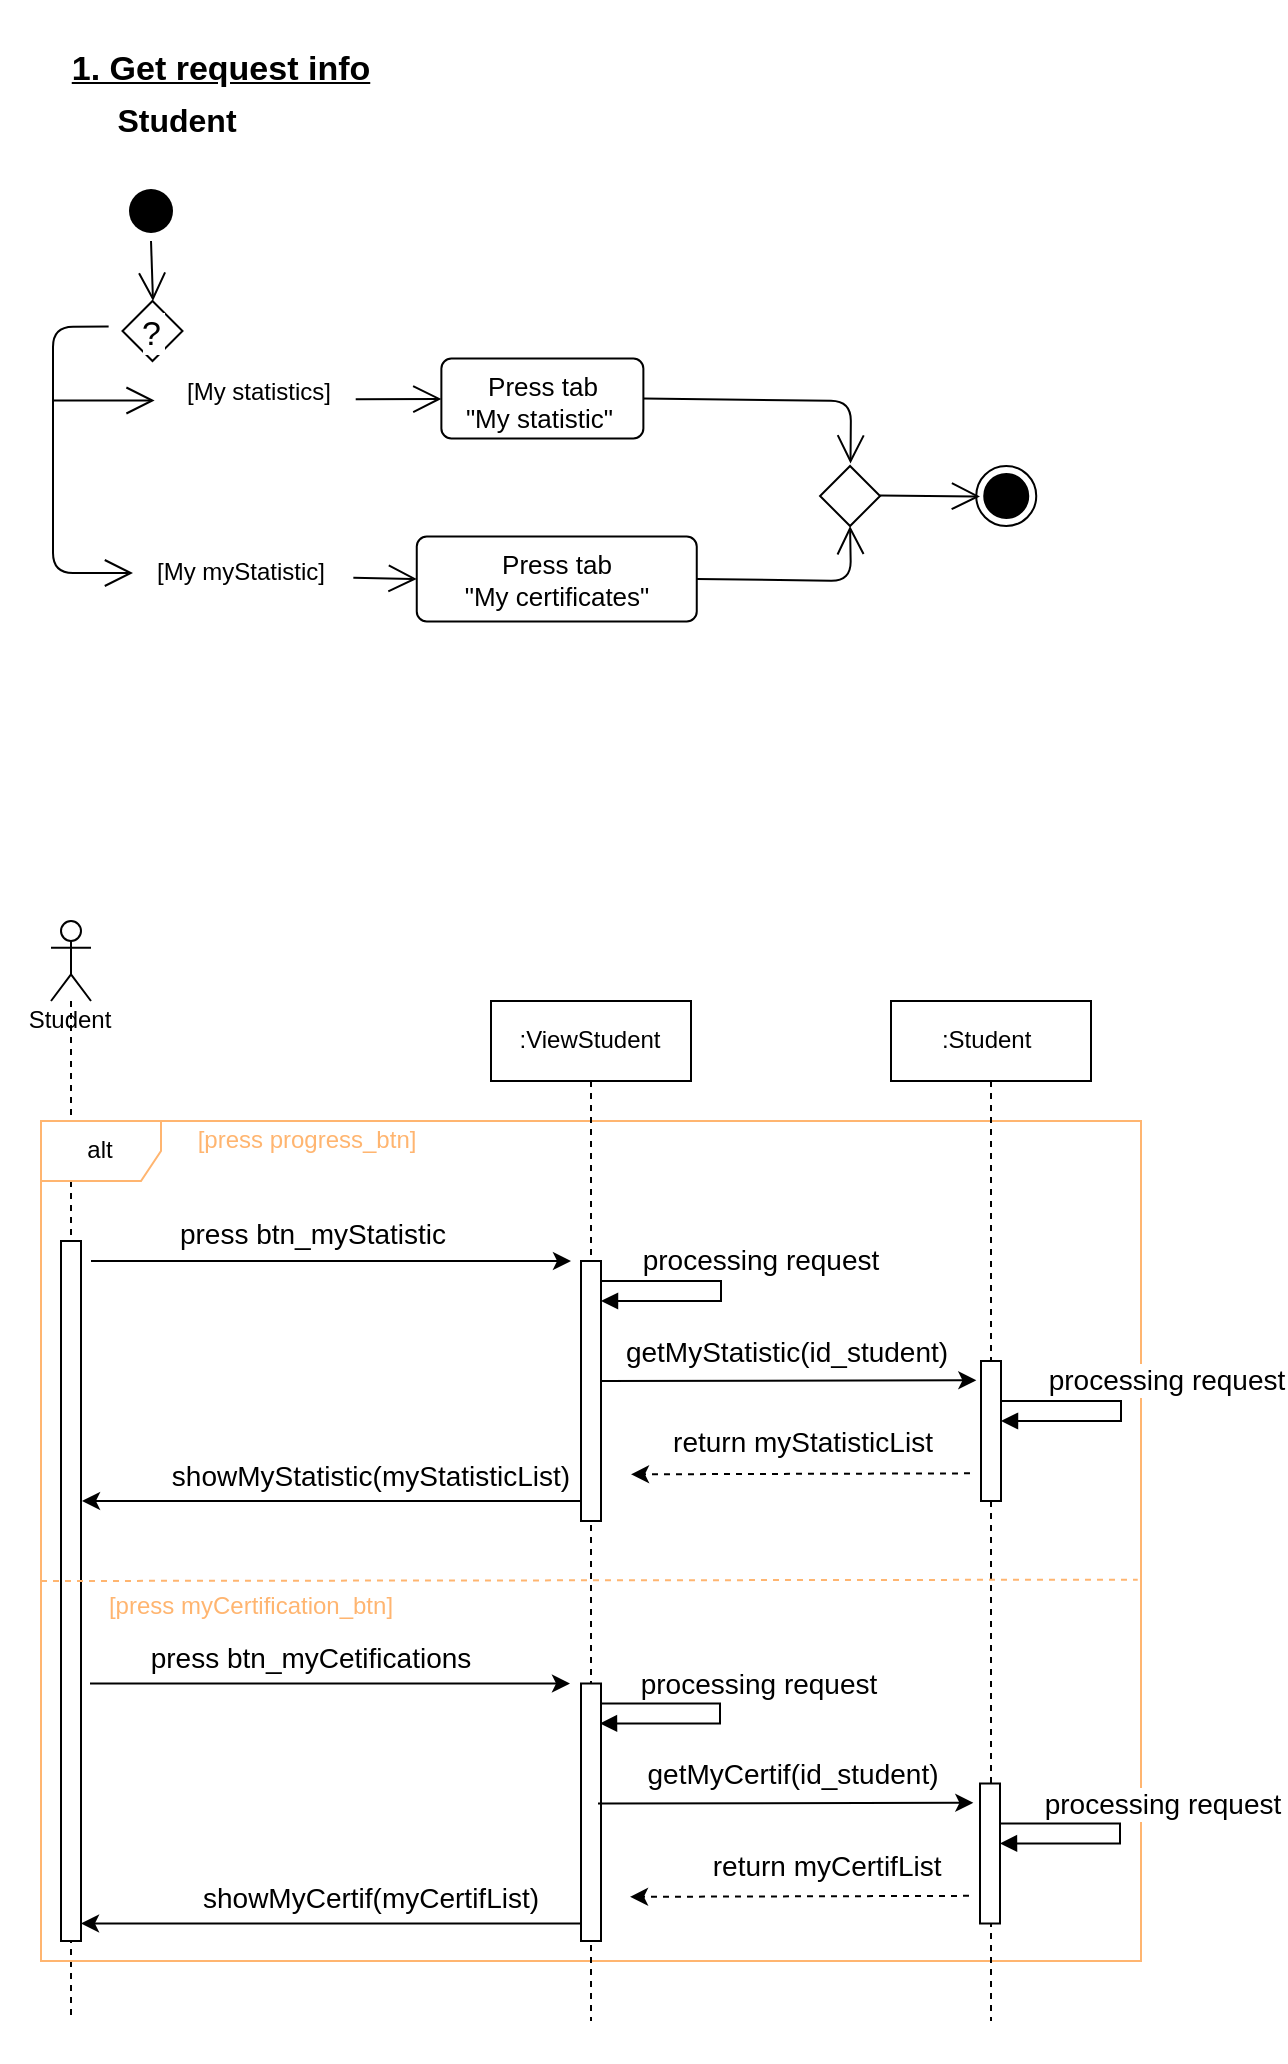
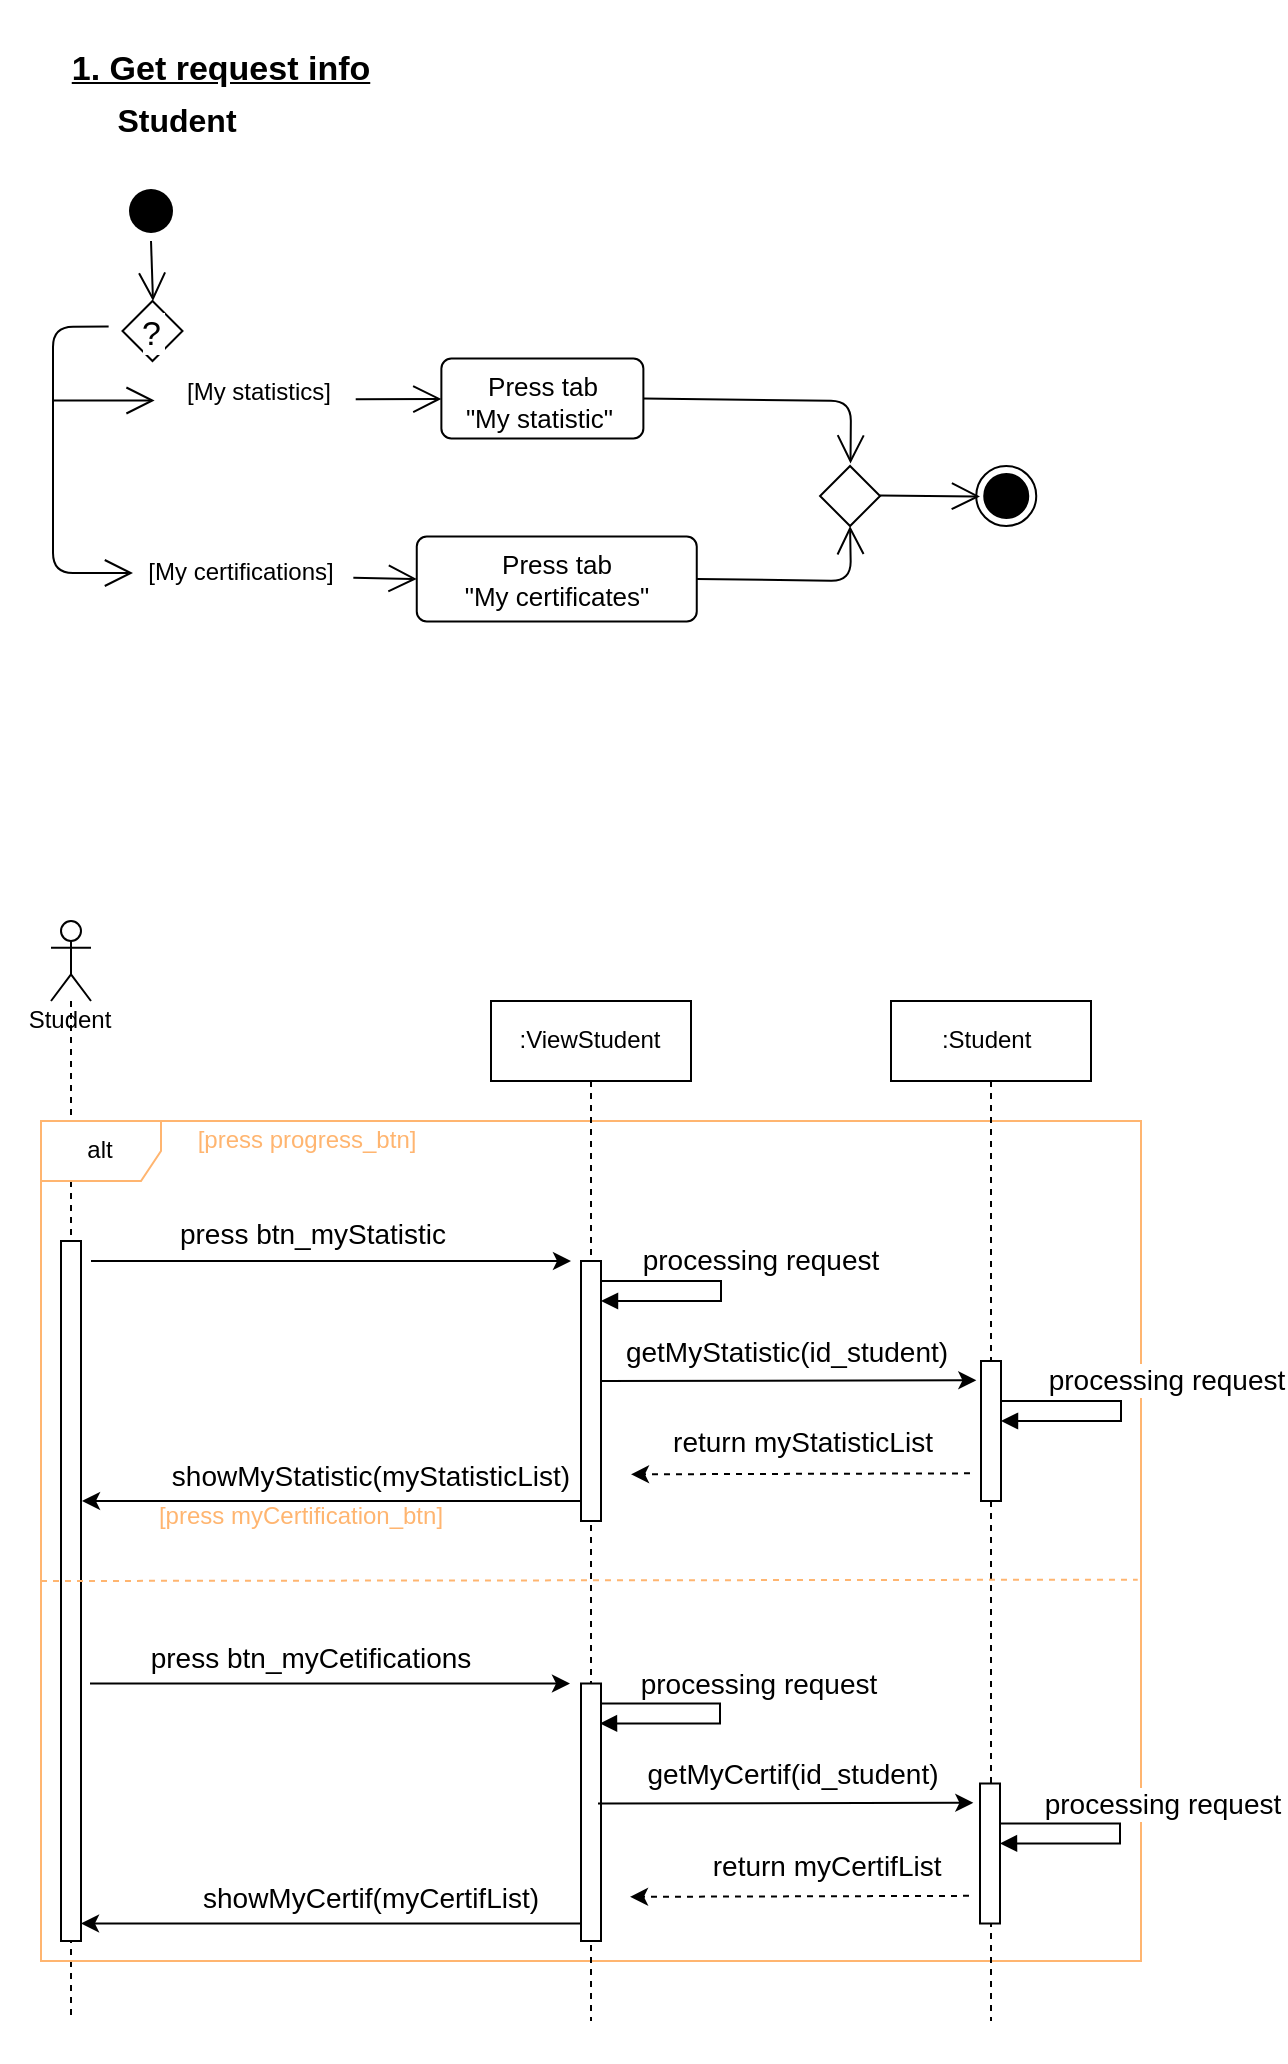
(242, 573) -> (242, 573)
(251, 1606) -> (301, 1516)
